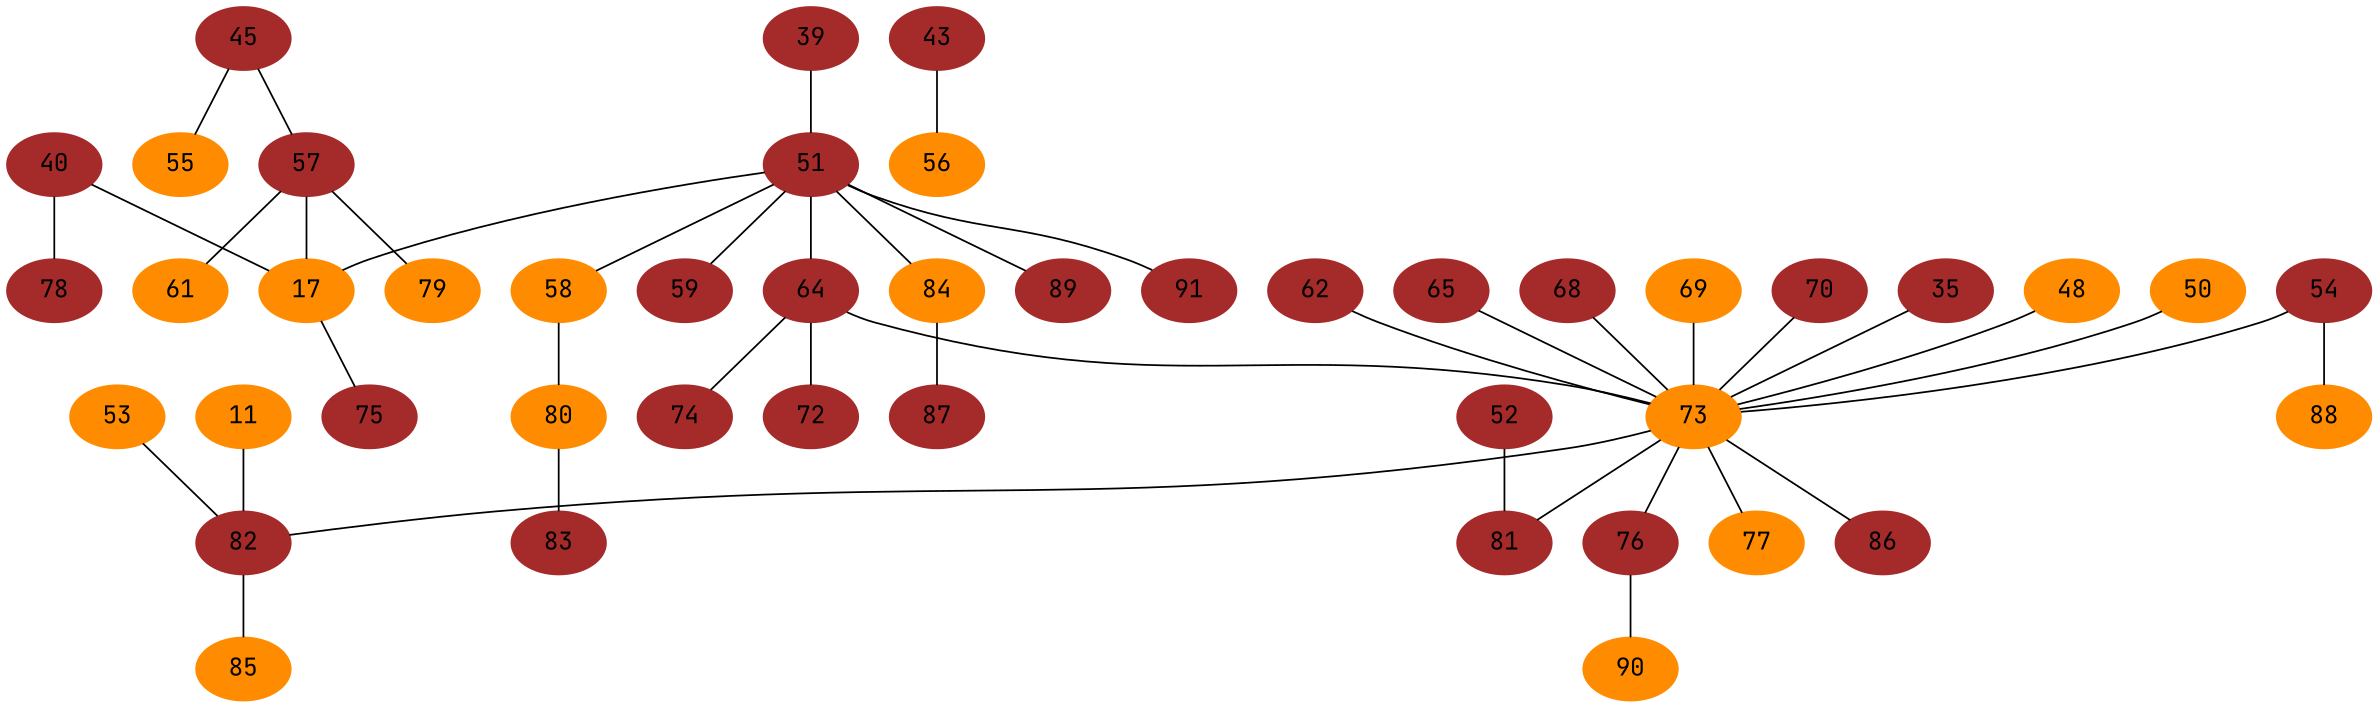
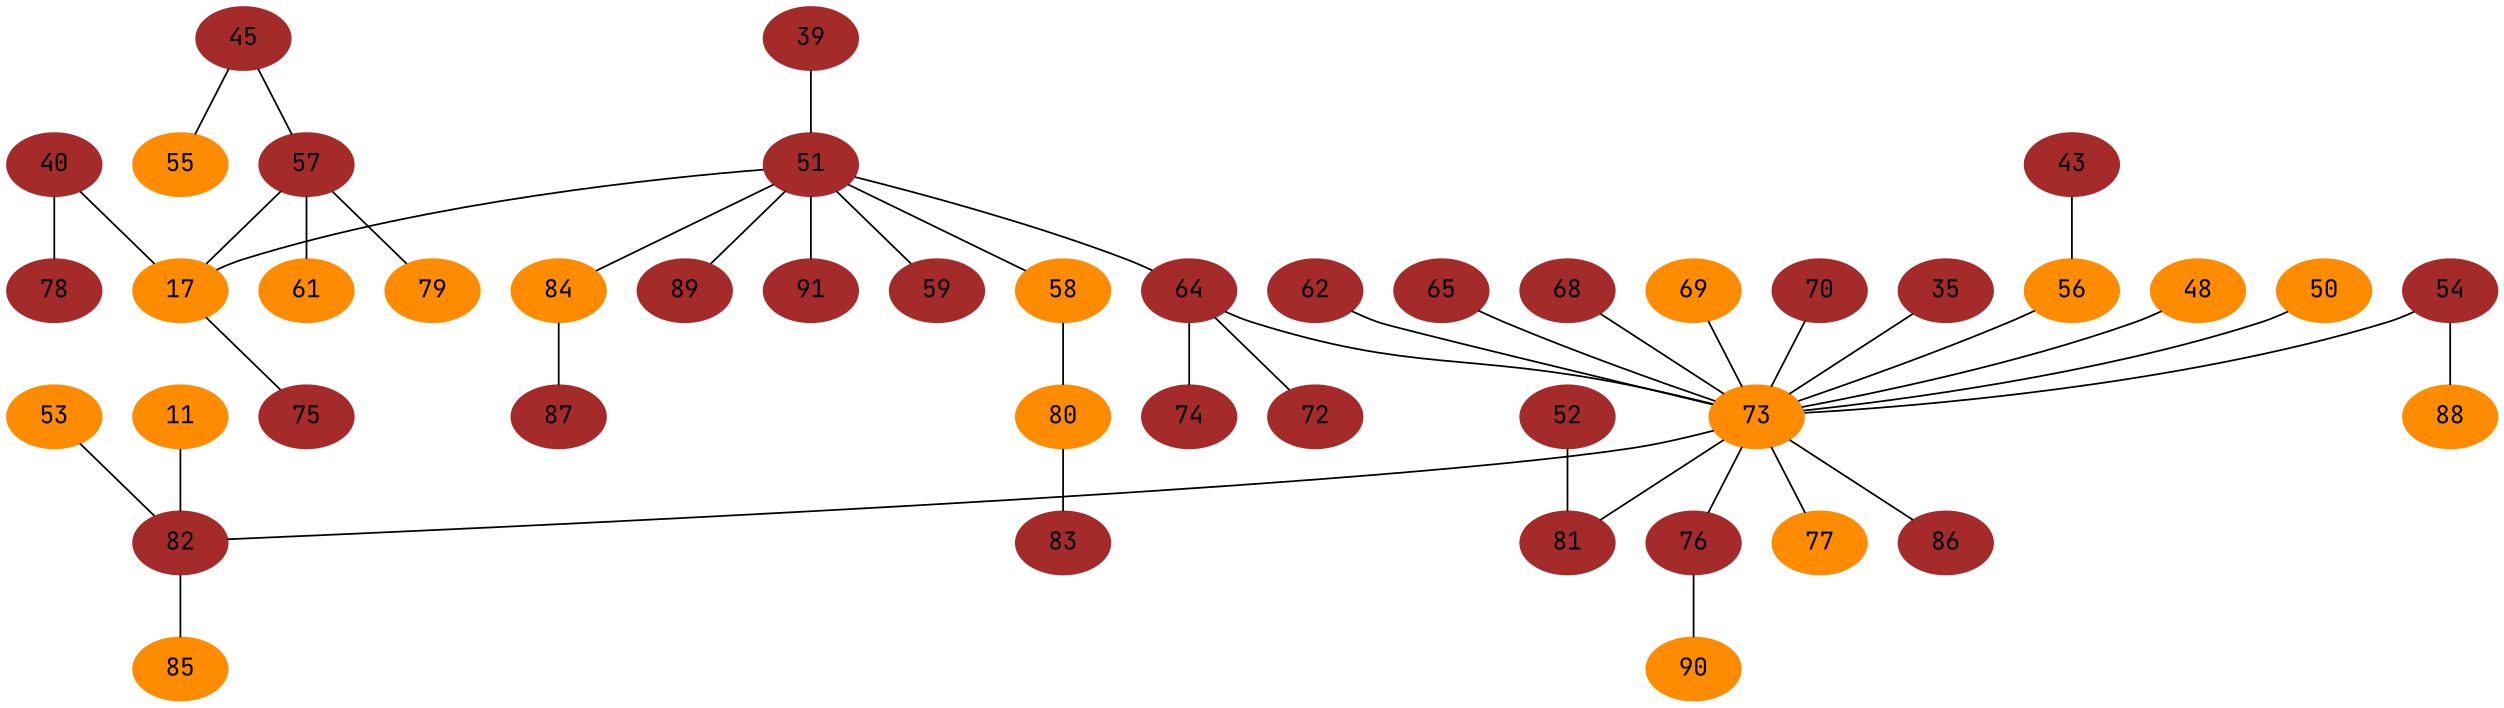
none -> (1917, 358)
